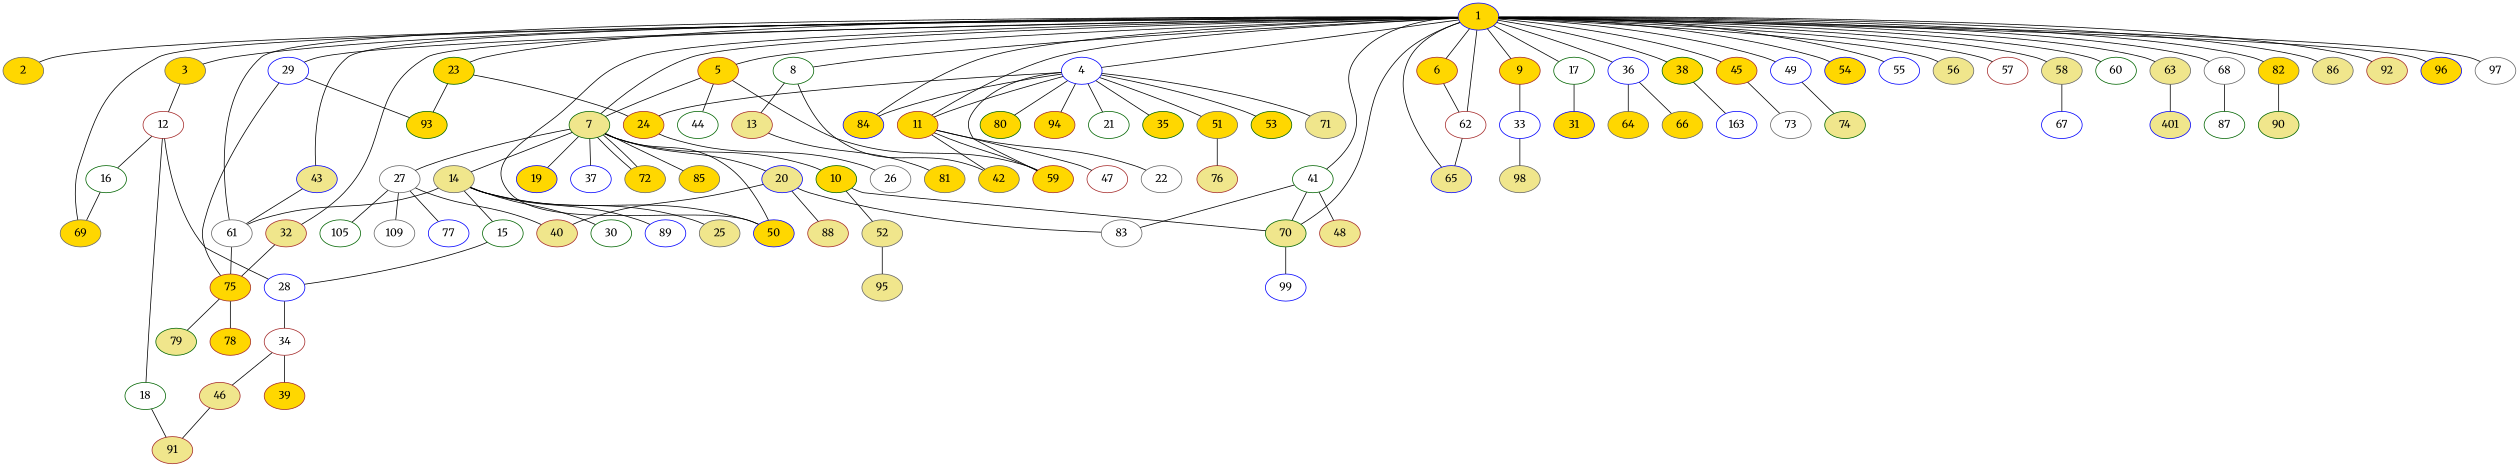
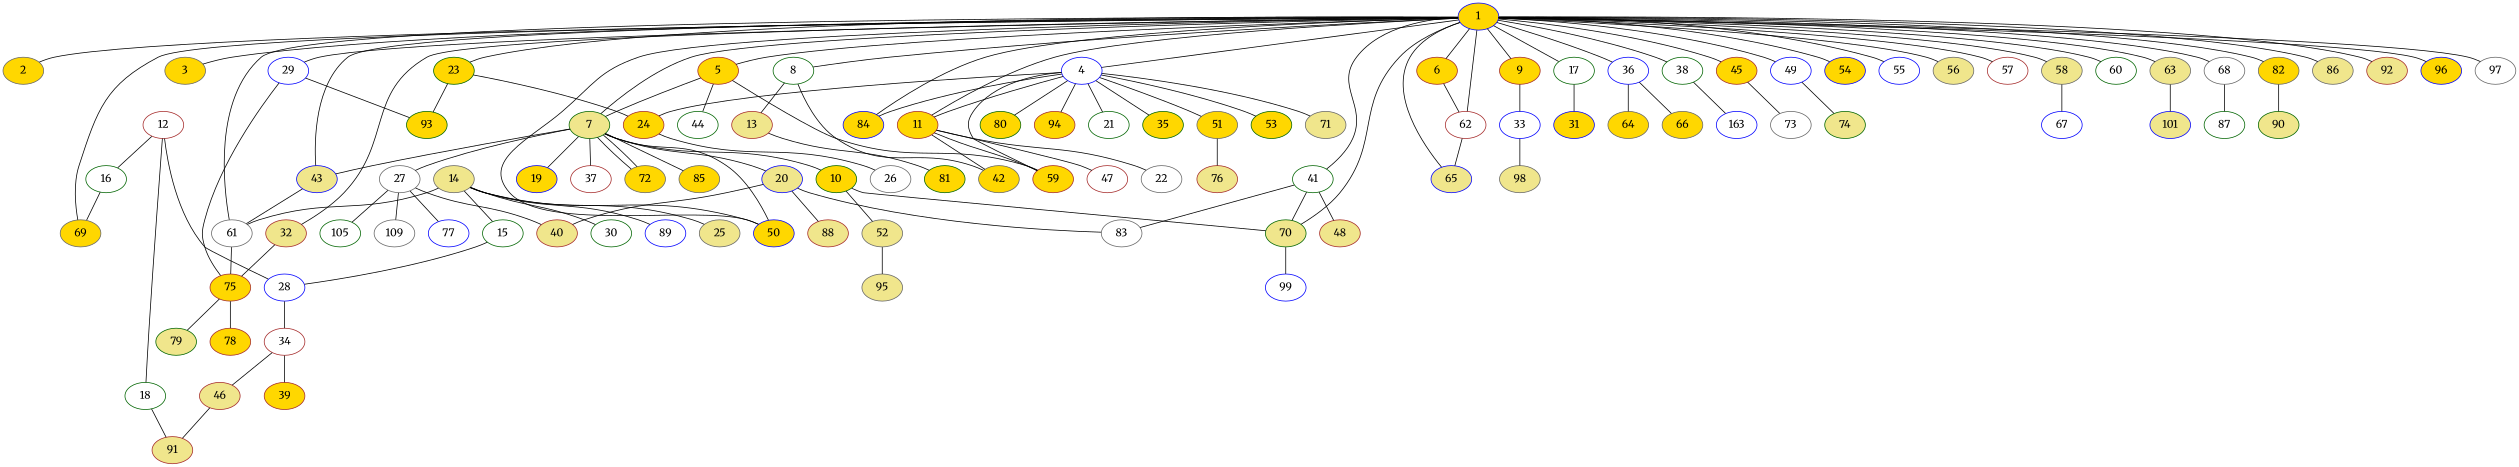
(1682, 71) -> (1682, 71)
(174, 98) -> none
(2170, 125) -> (2170, 125)
(522, 152) -> (453, 150)
(591, 179) -> (591, 179)
(945, 179) -> (945, 179)
